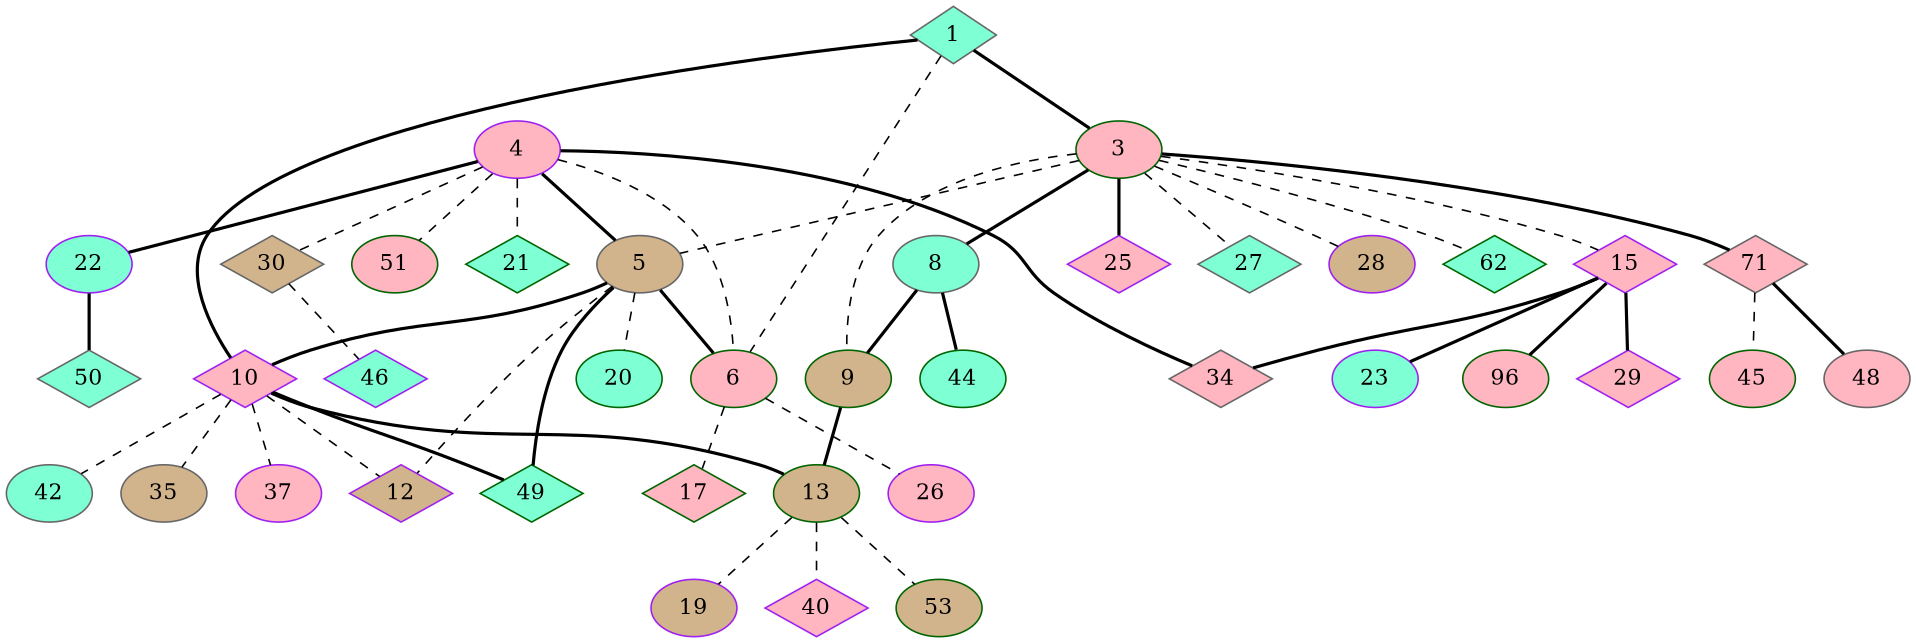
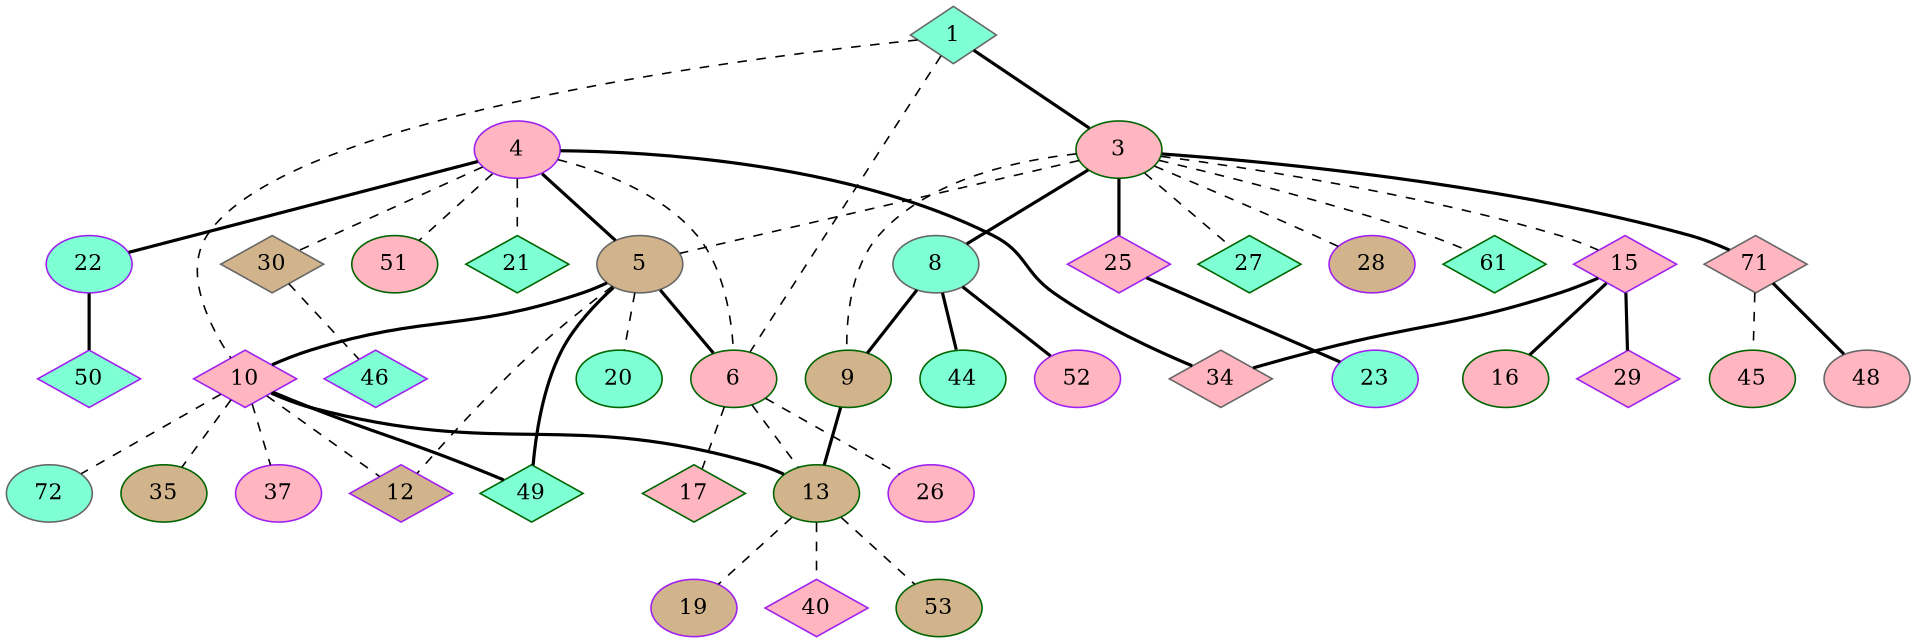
(484, 110) -> (484, 110)
(1249, 264) -> (1249, 264)
(1495, 264) -> (1495, 264)
(1504, 320) -> (1243, 320)
(89, 379) -> (89, 379)
none -> (1078, 379)
(1506, 379) -> (1506, 379)
none -> (775, 436)
(49, 493) -> (49, 493)
(164, 493) -> (164, 493)
